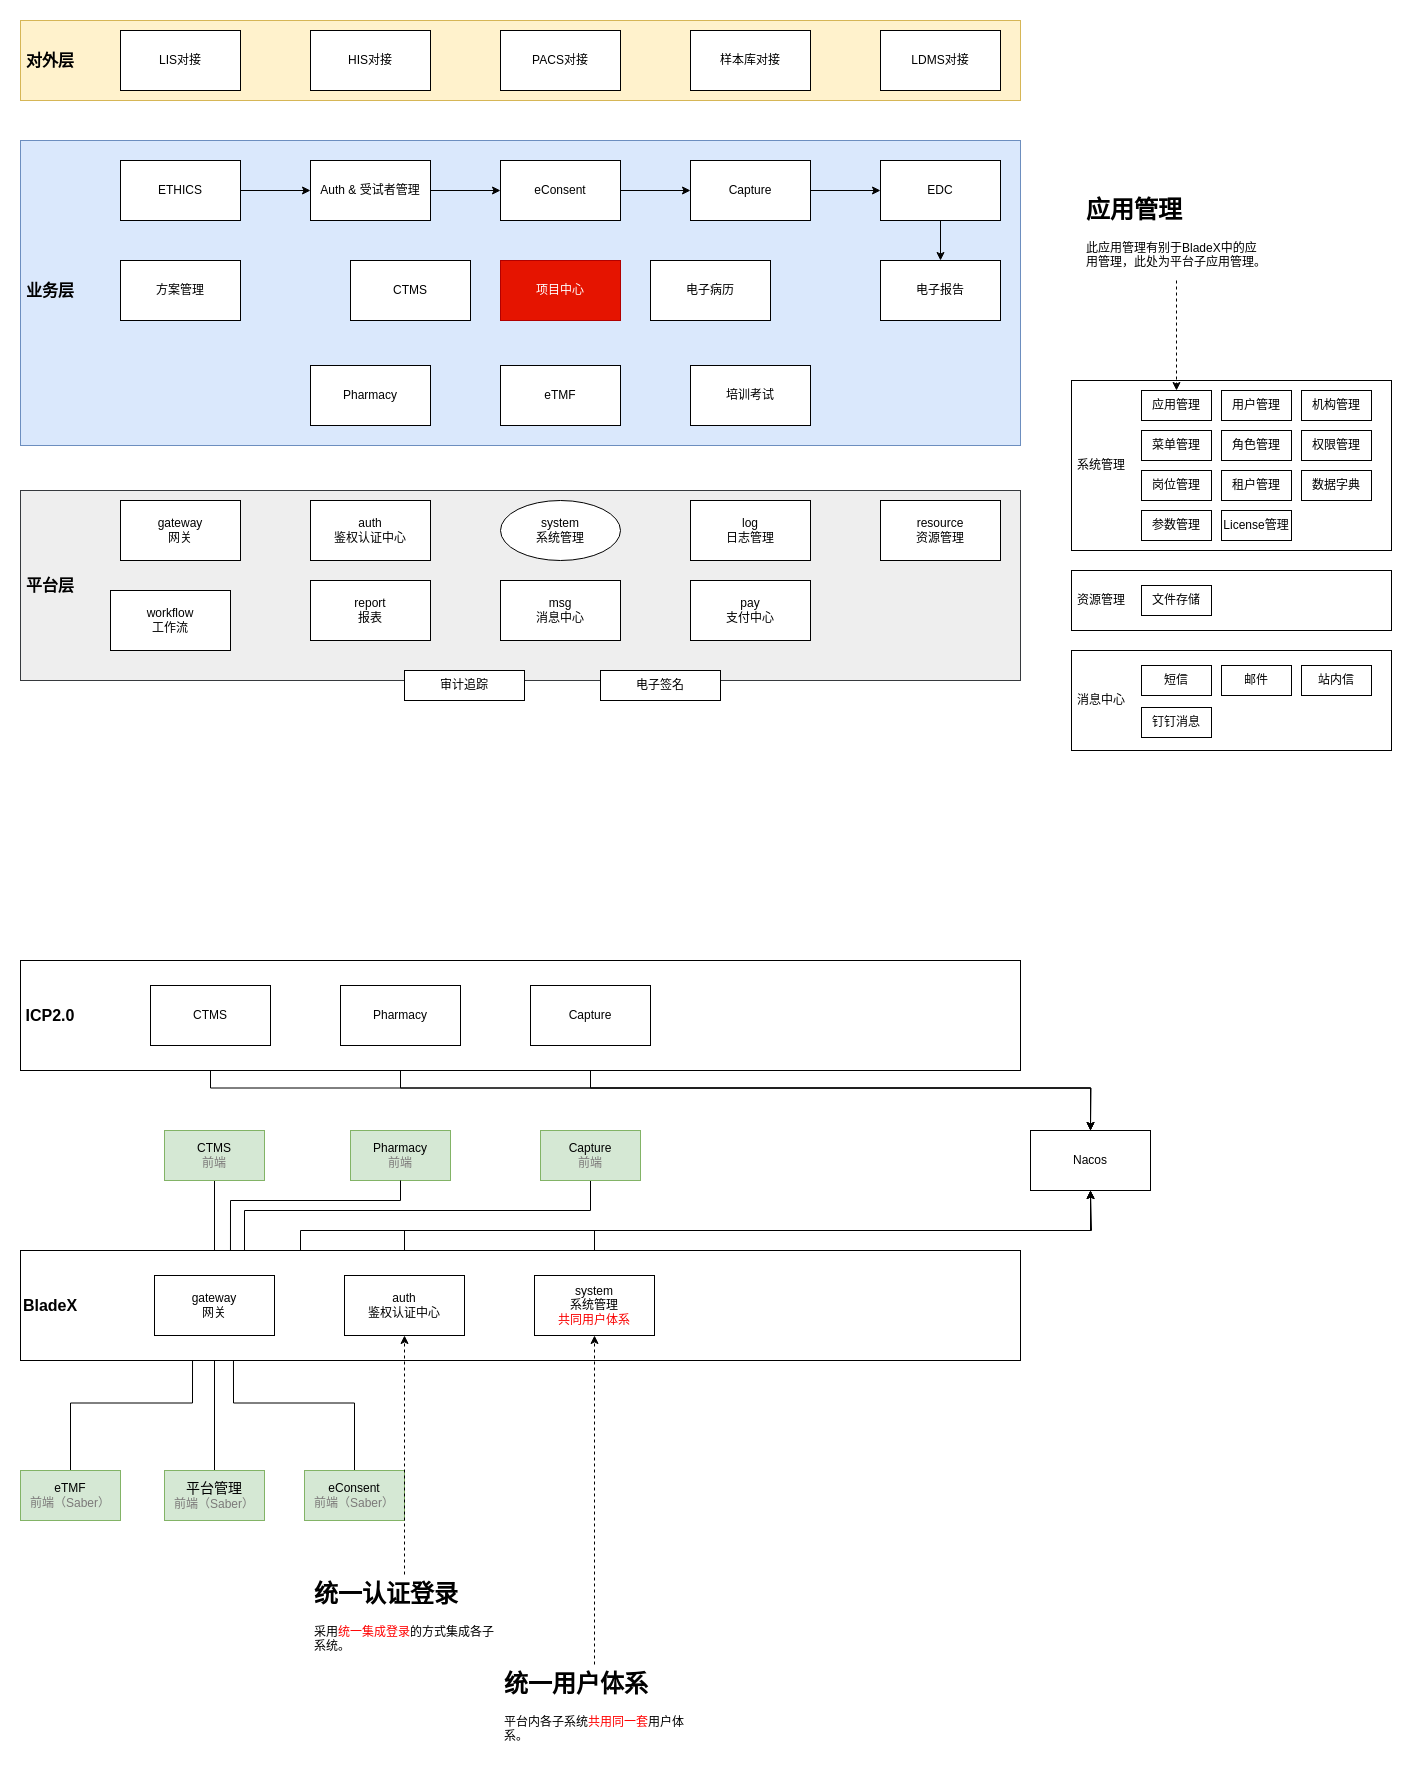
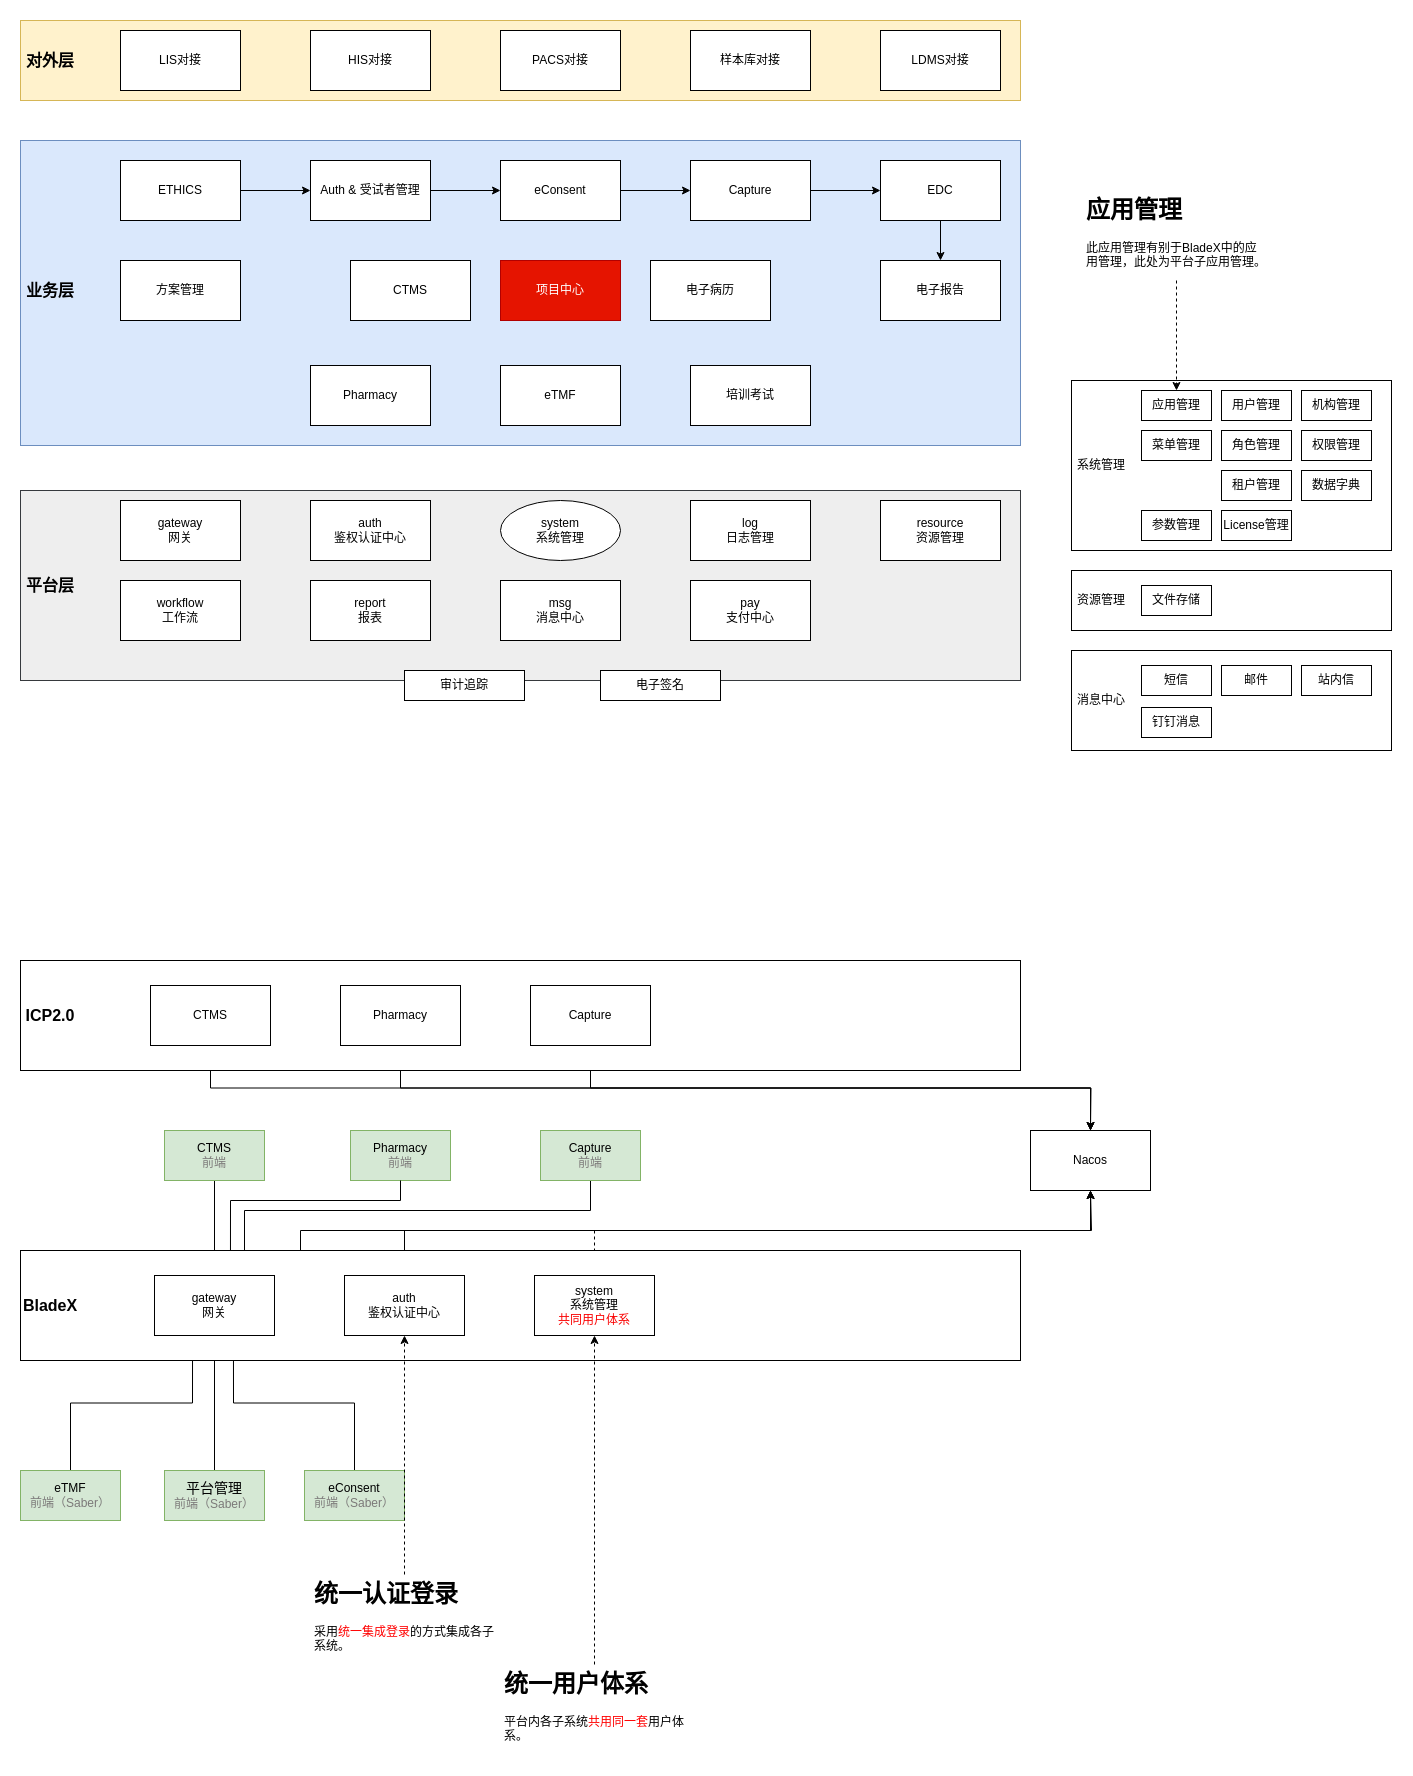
(1177, 486) -> none
(171, 621) -> (181, 611)
(595, 1242) -> (595, 1242)
